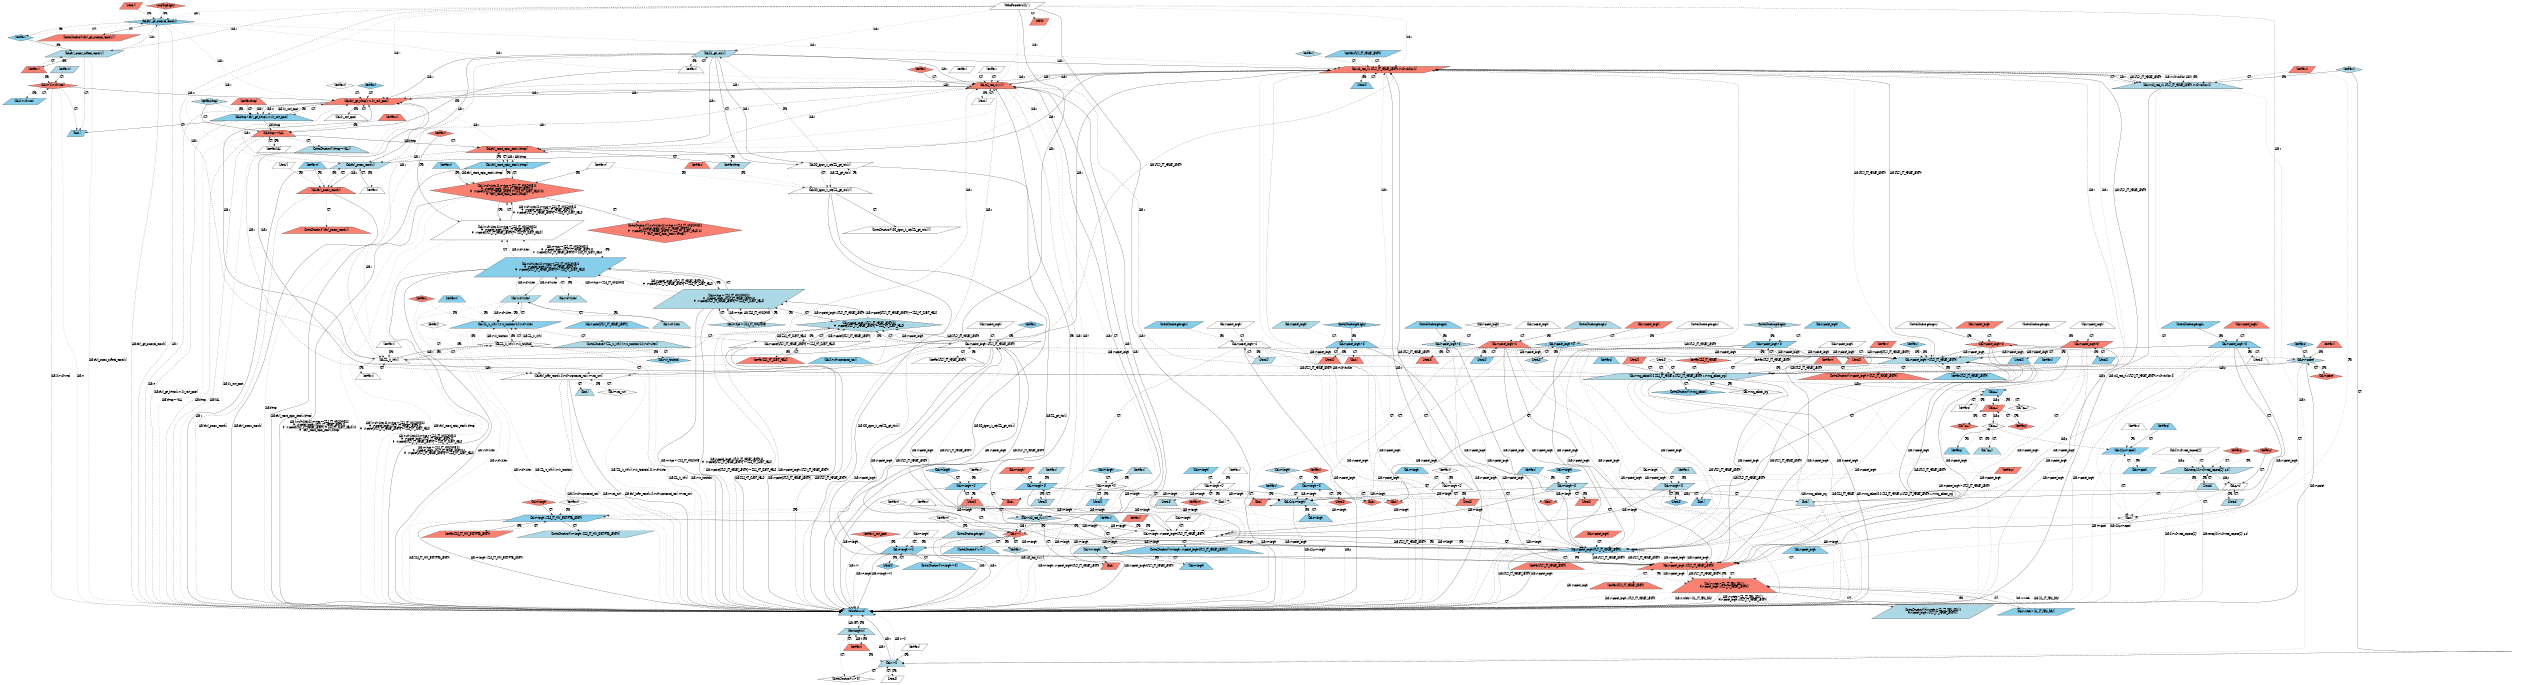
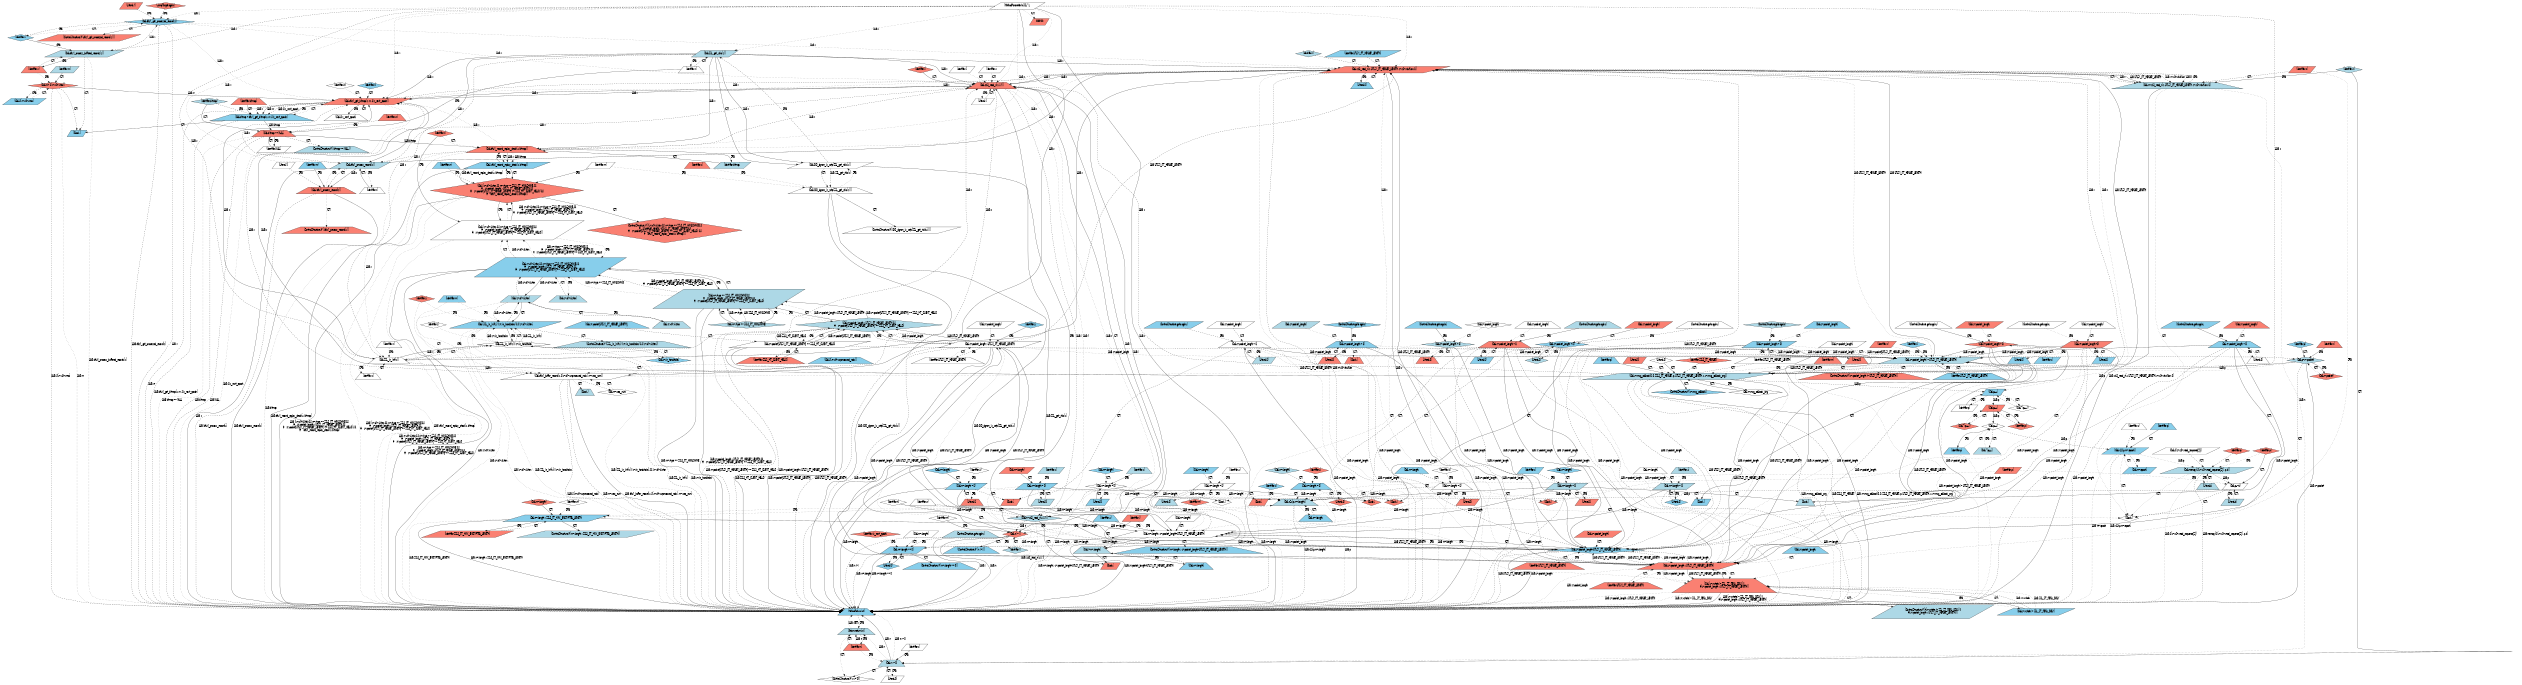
(856, 631) -> (856, 631)
